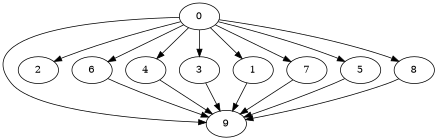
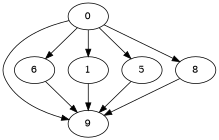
(38, 70) -> none
(146, 70) -> none
(199, 70) -> none
(307, 70) -> none
